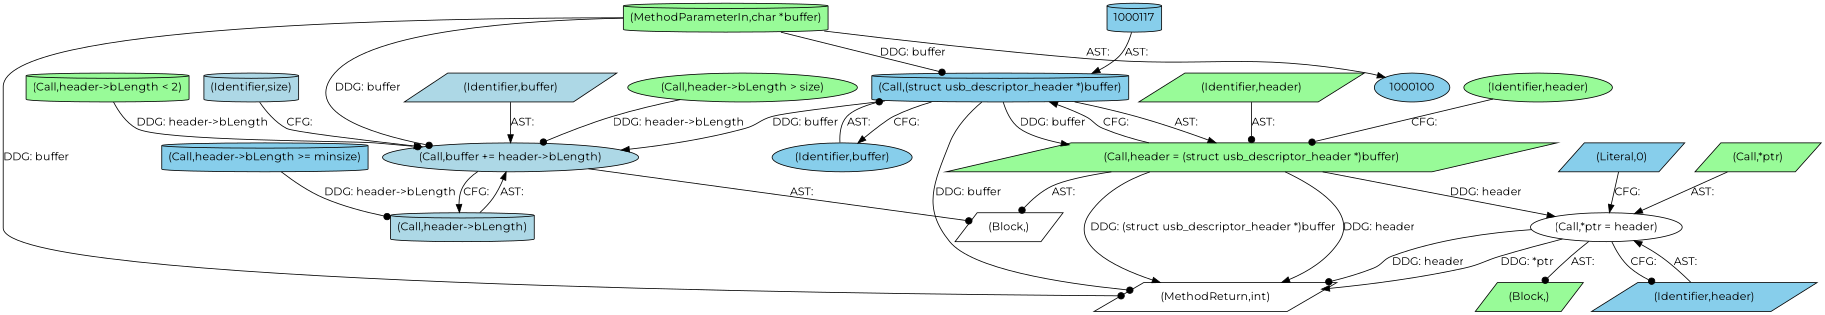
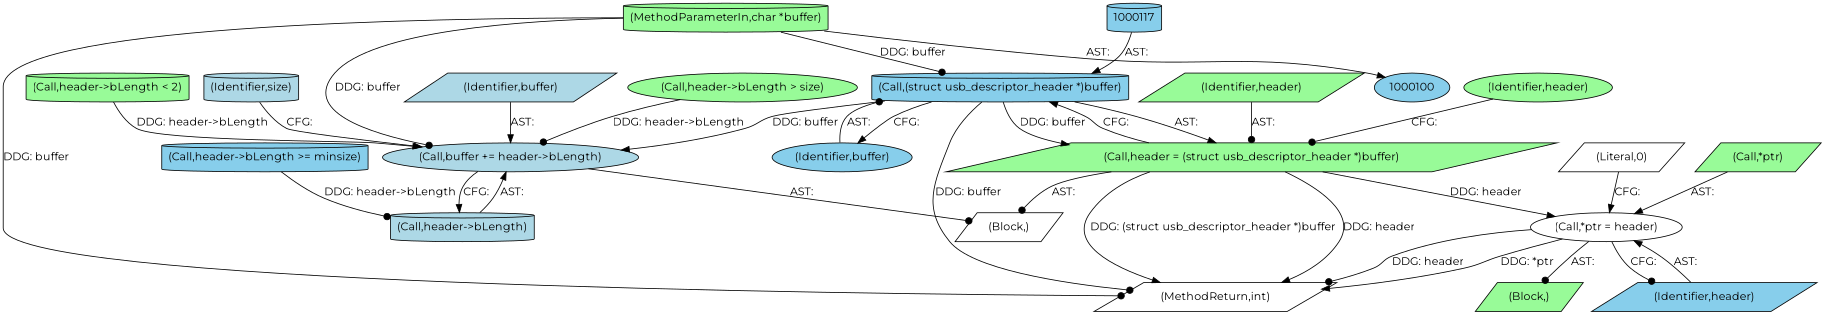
(256, 140) -> (256, 140)
(1622, 157) -> (1622, 157)
